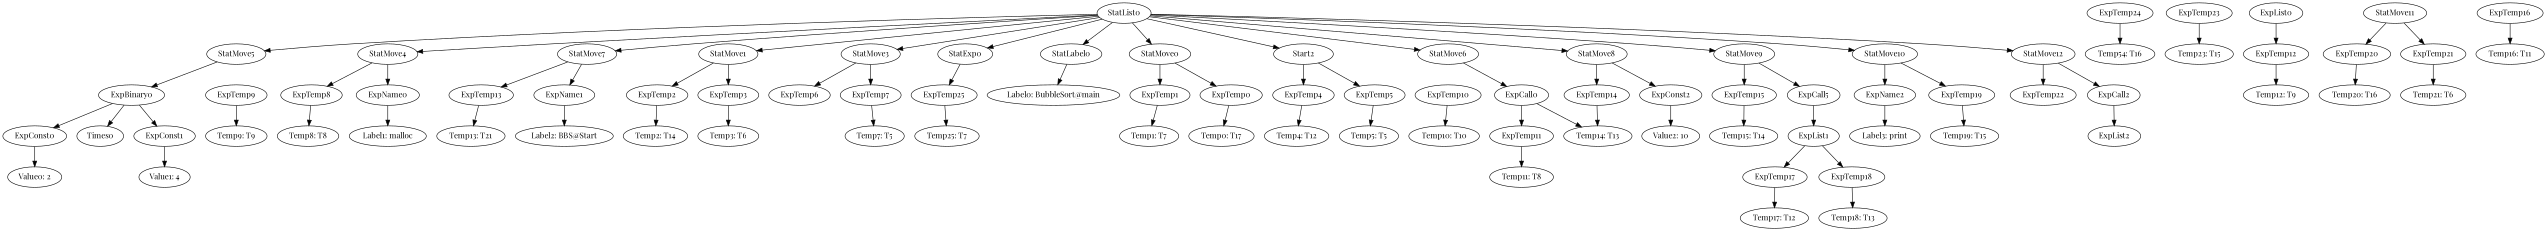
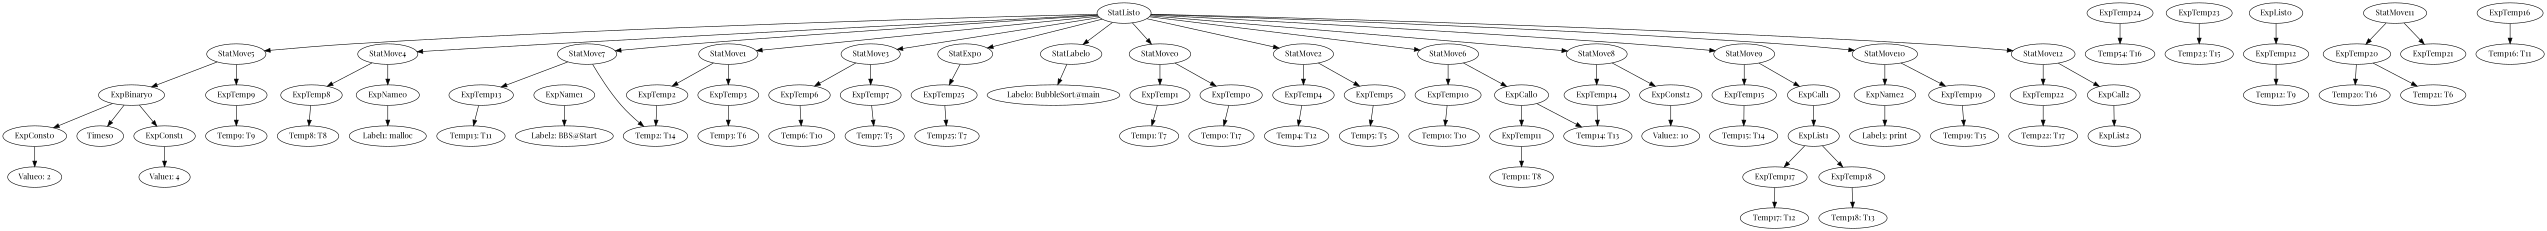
(1303, 54) -> (1303, 54)
none -> (236, 72)
(577, 72) -> (613, 96)
none -> (1448, 72)
(2433, 72) -> (2393, 73)
(1814, 95) -> (1814, 95)
(471, 136) -> (471, 136)
none -> (802, 136)
none -> (2043, 136)
